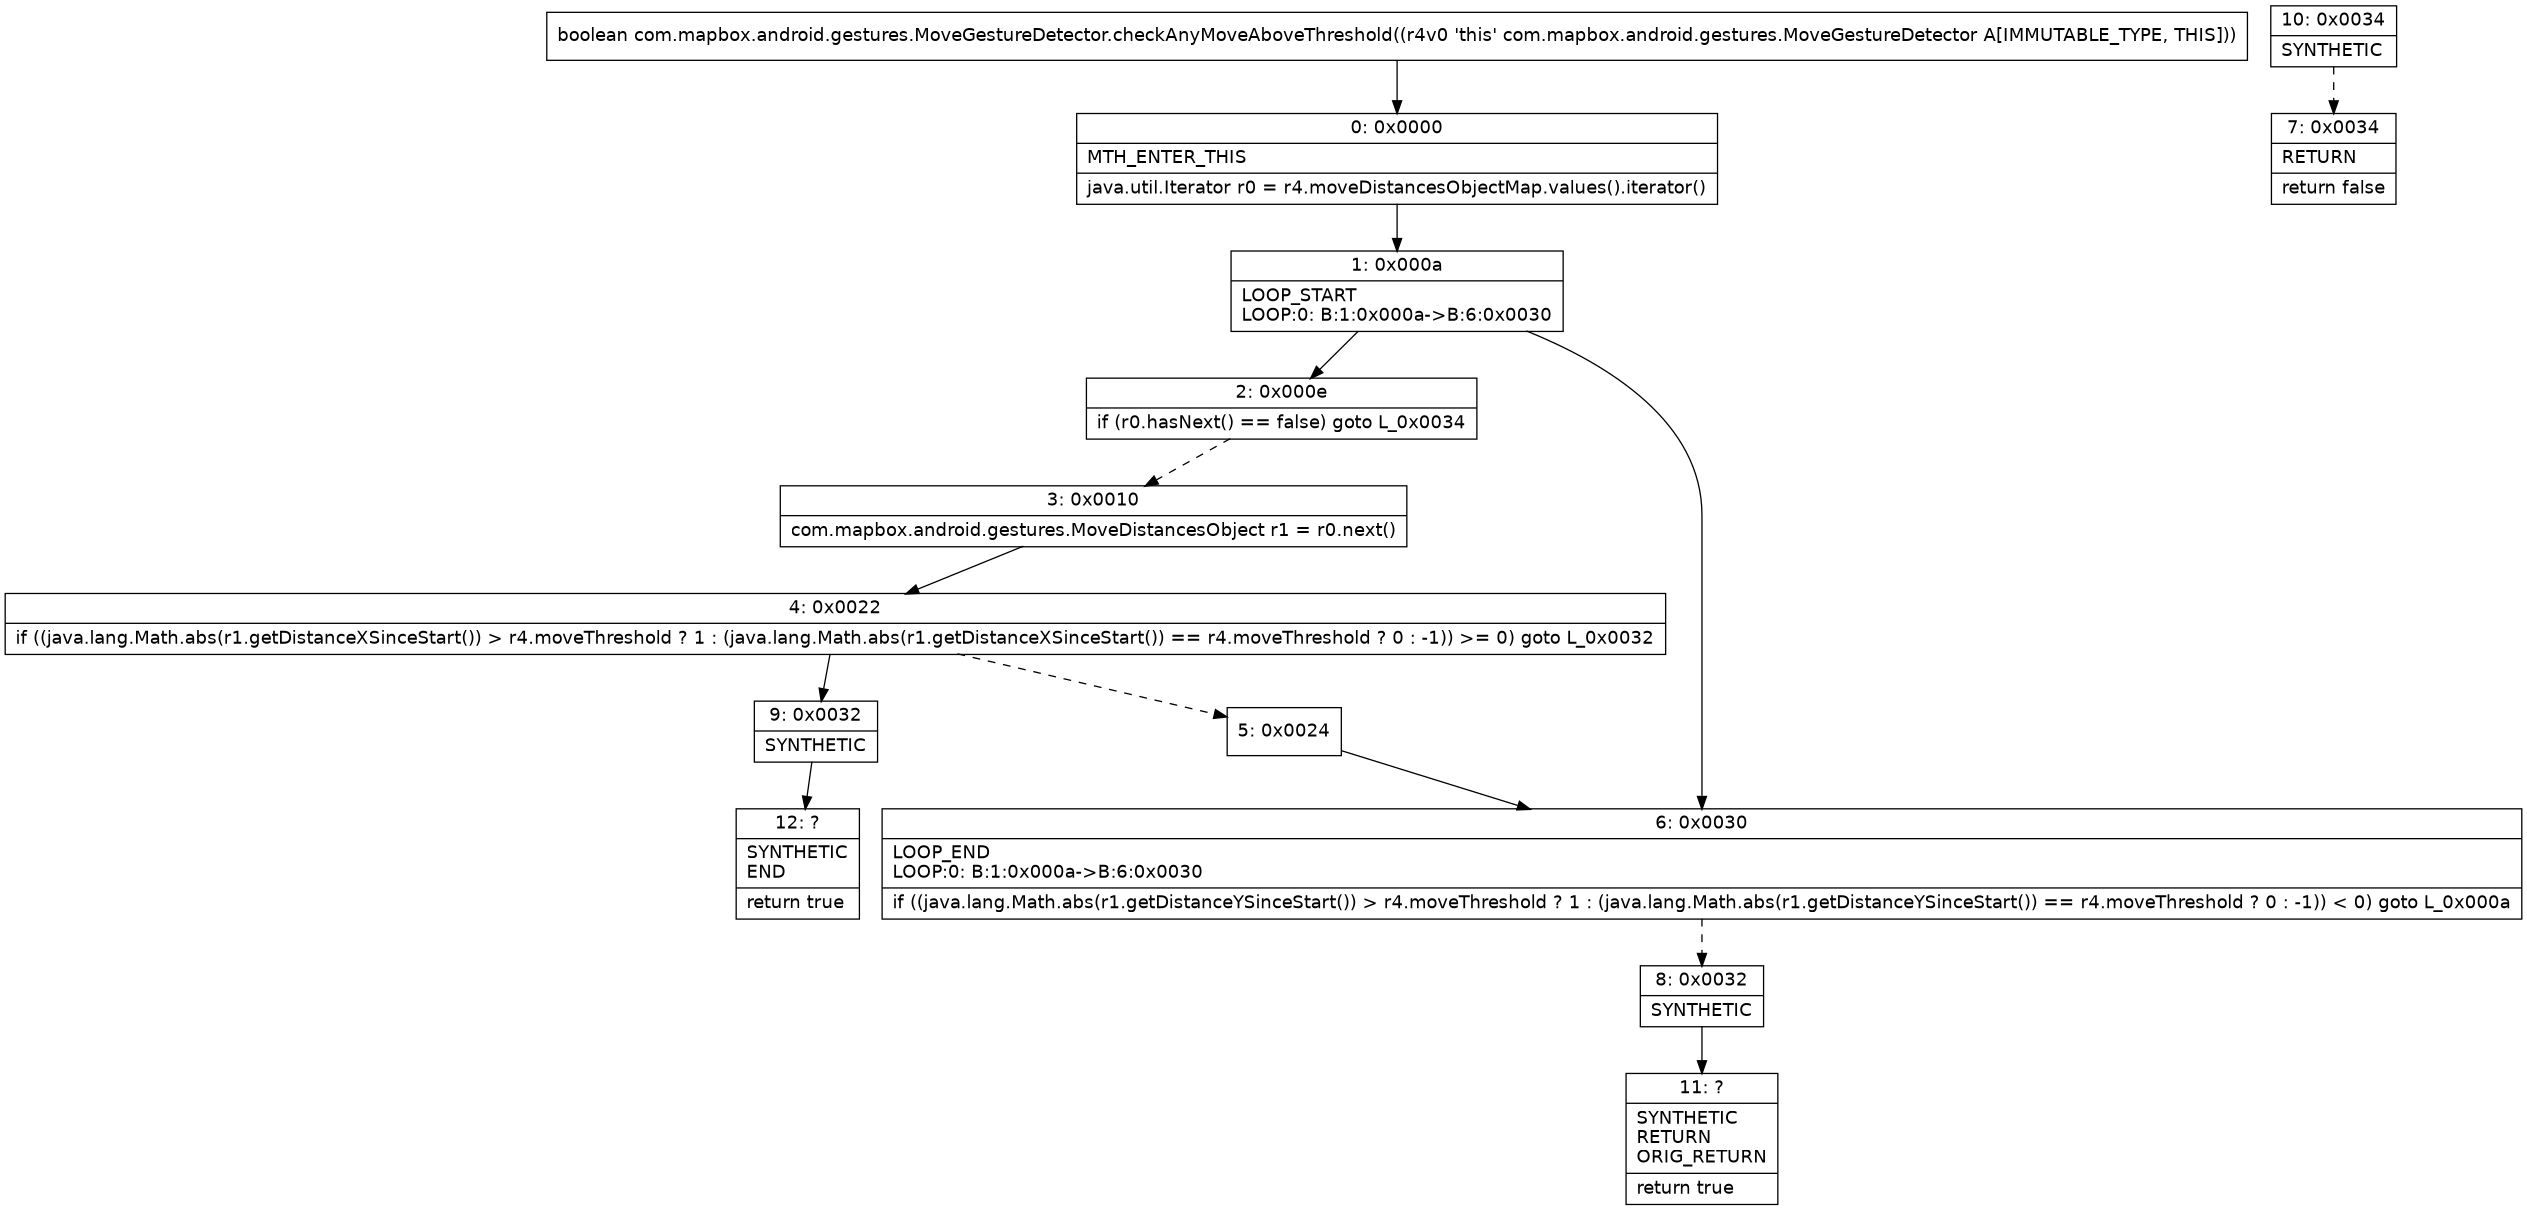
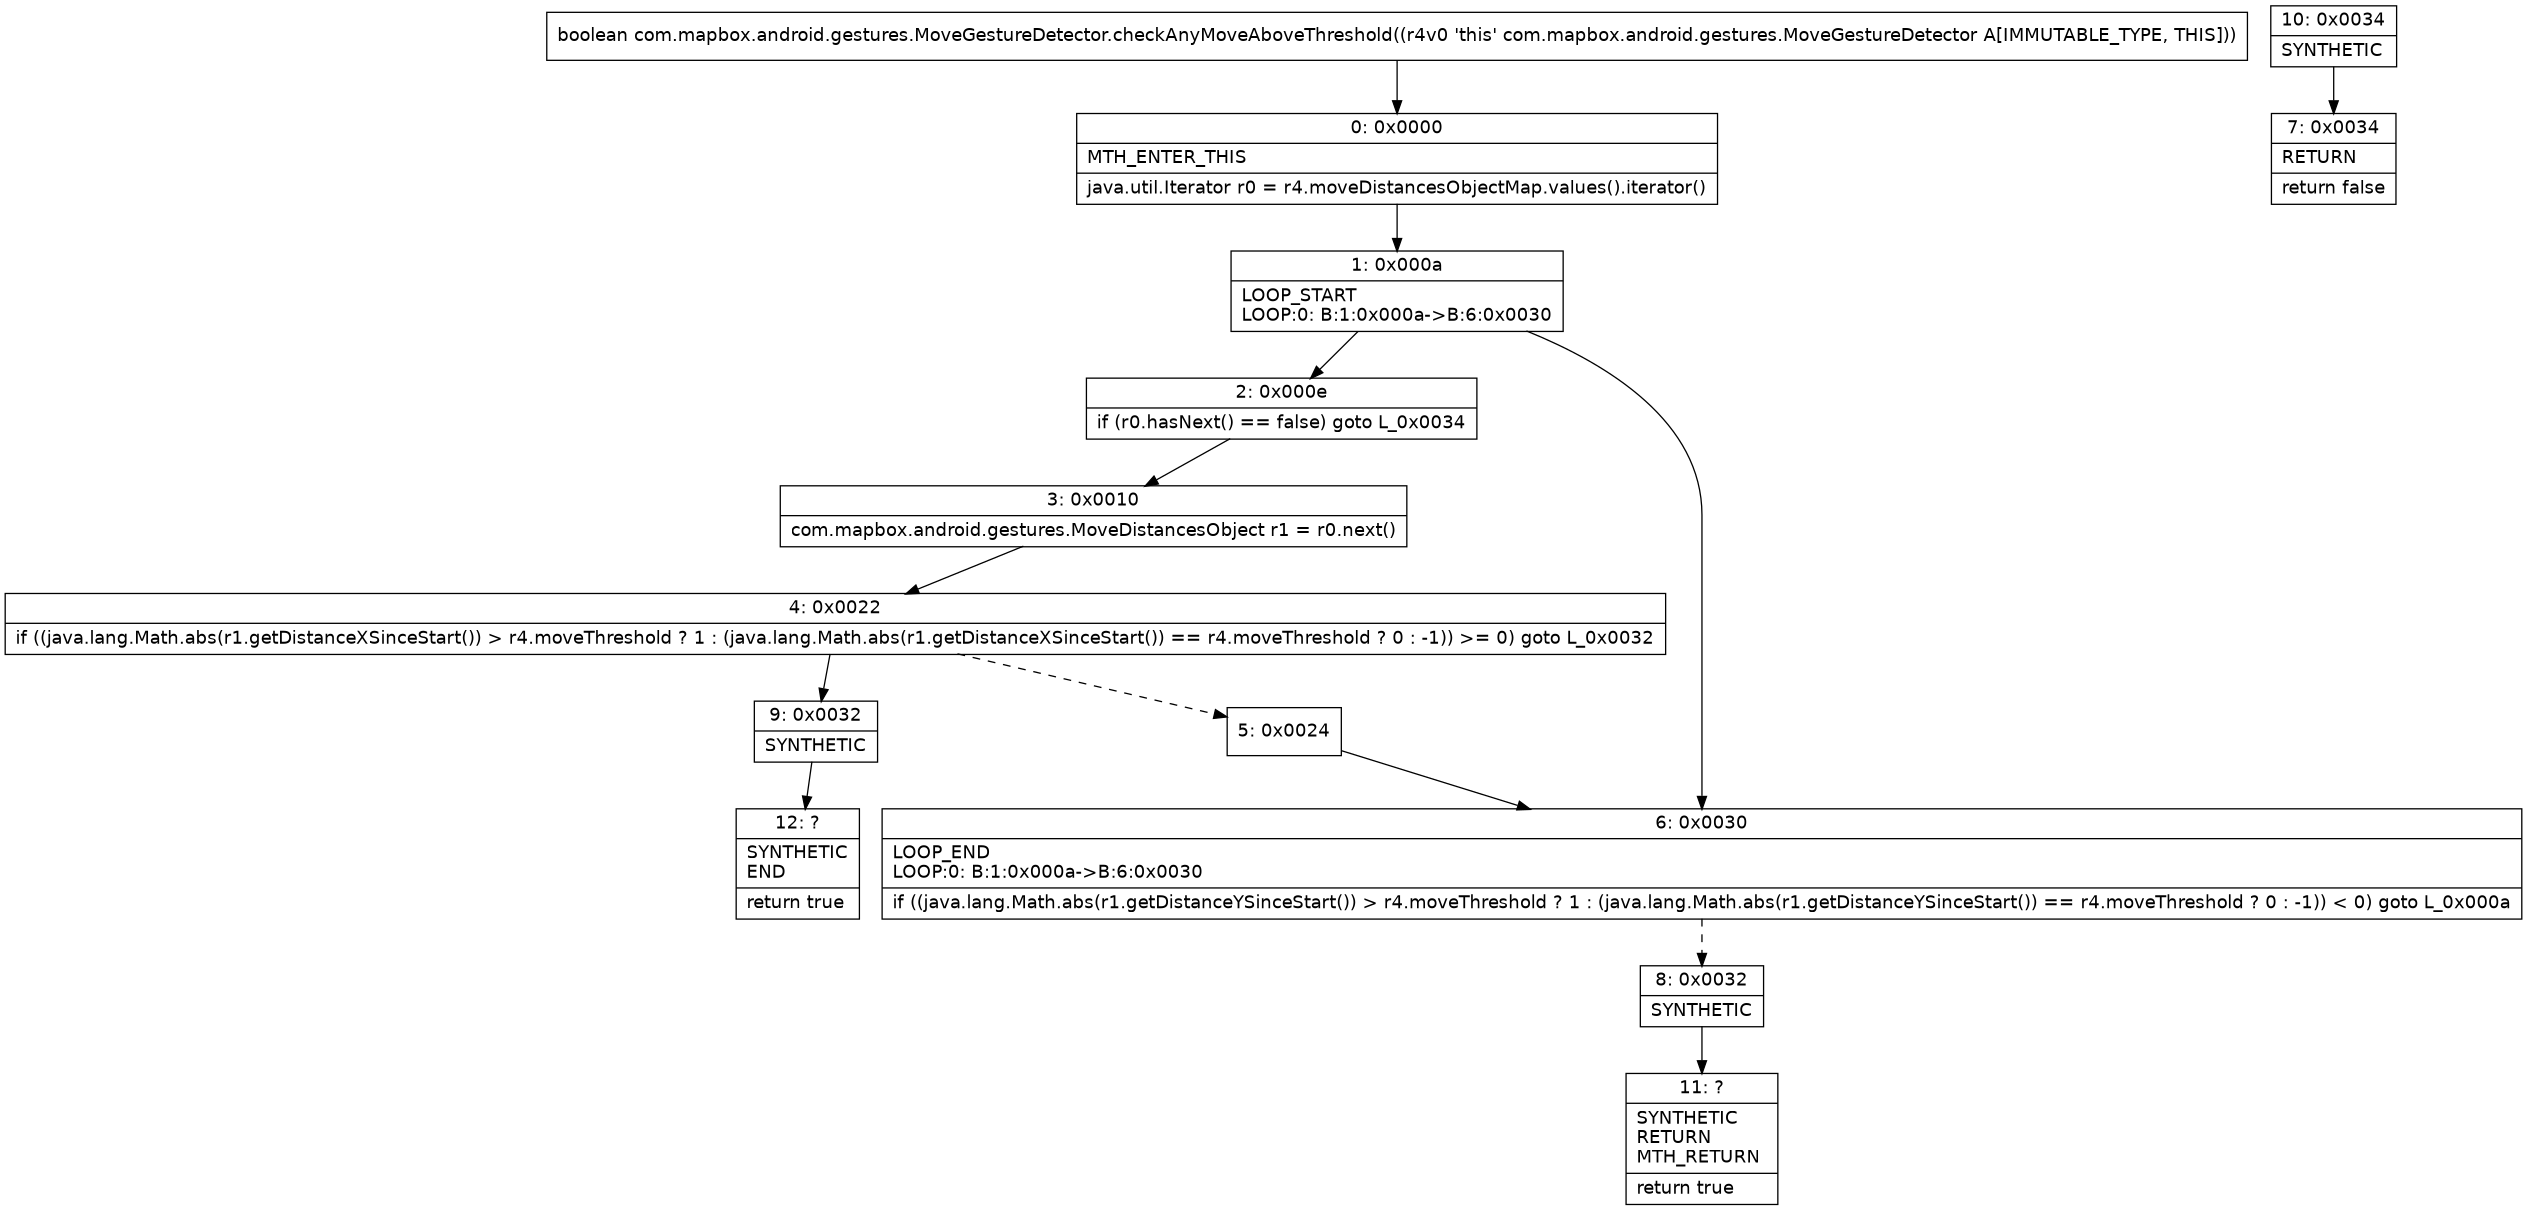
(2334, 84) -> (2334, 84)
(1193, 459) -> (1193, 459)
(1702, 1157) -> (1699, 1157)
